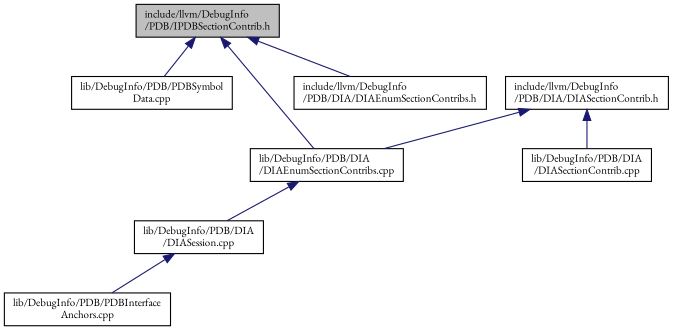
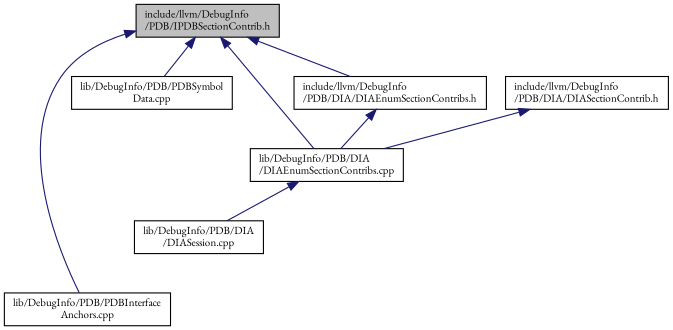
none -> (355, 133)
(587, 165) -> none
(138, 276) -> (41, 147)
